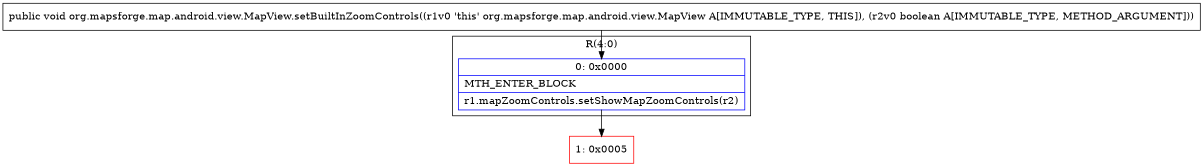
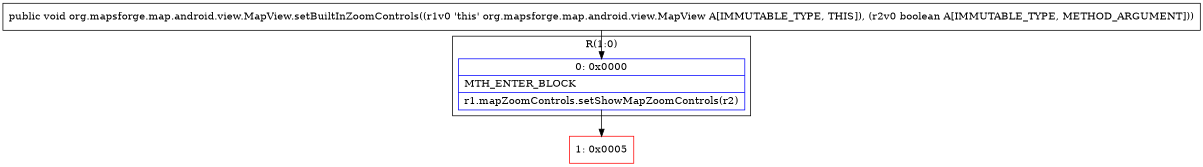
(602, 45) -> (602, 45)
